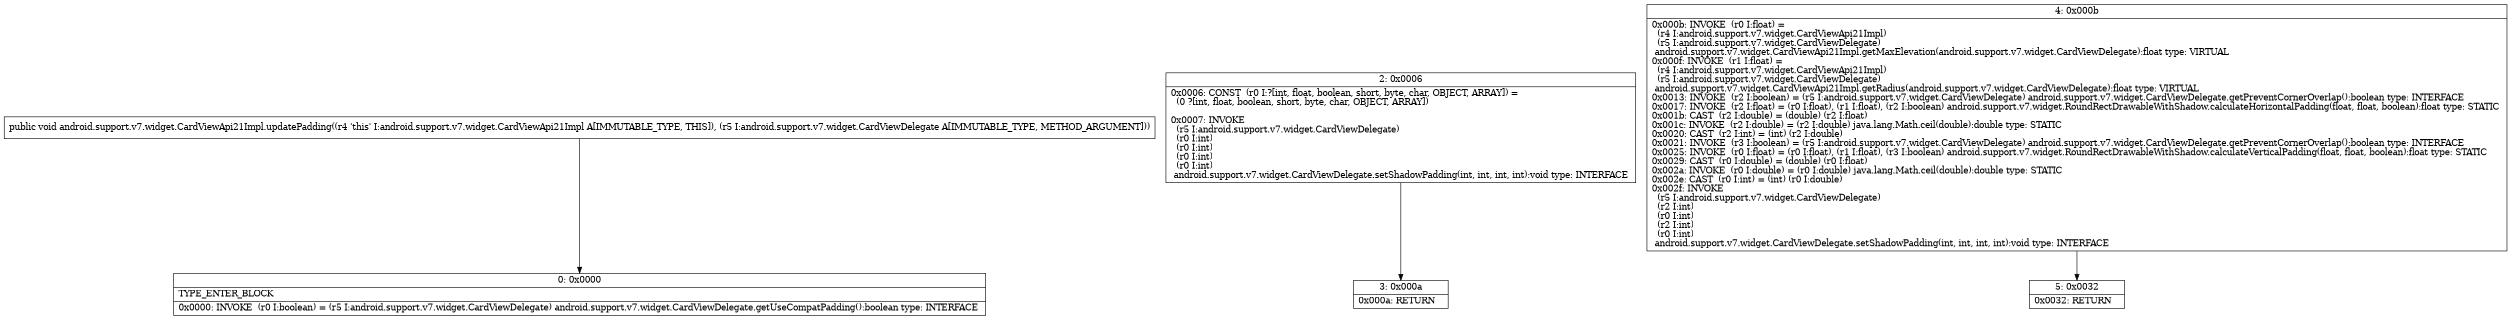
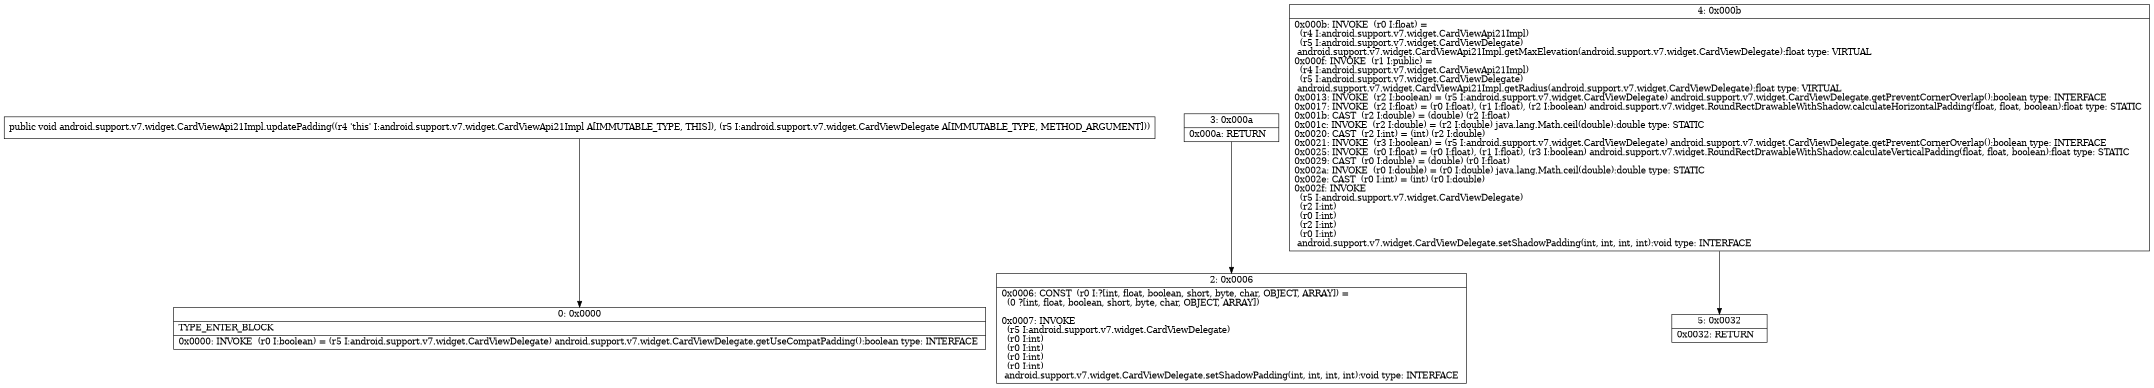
(1719, 62) -> (1365, 62)
(1401, 228) -> (1231, 204)
